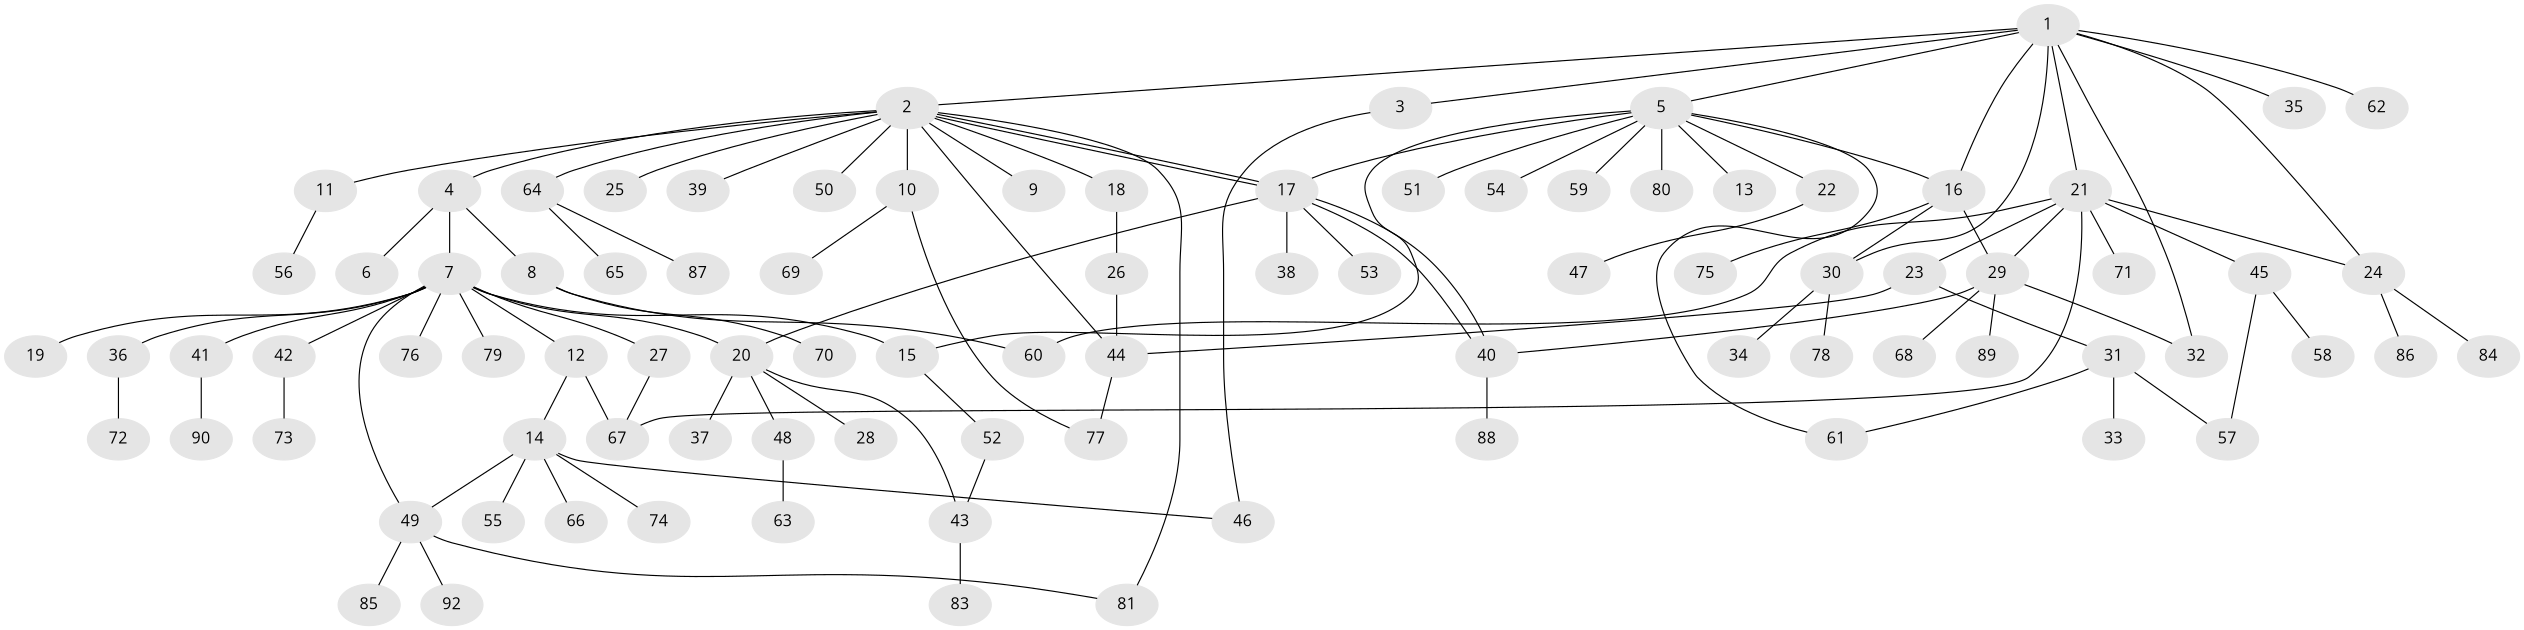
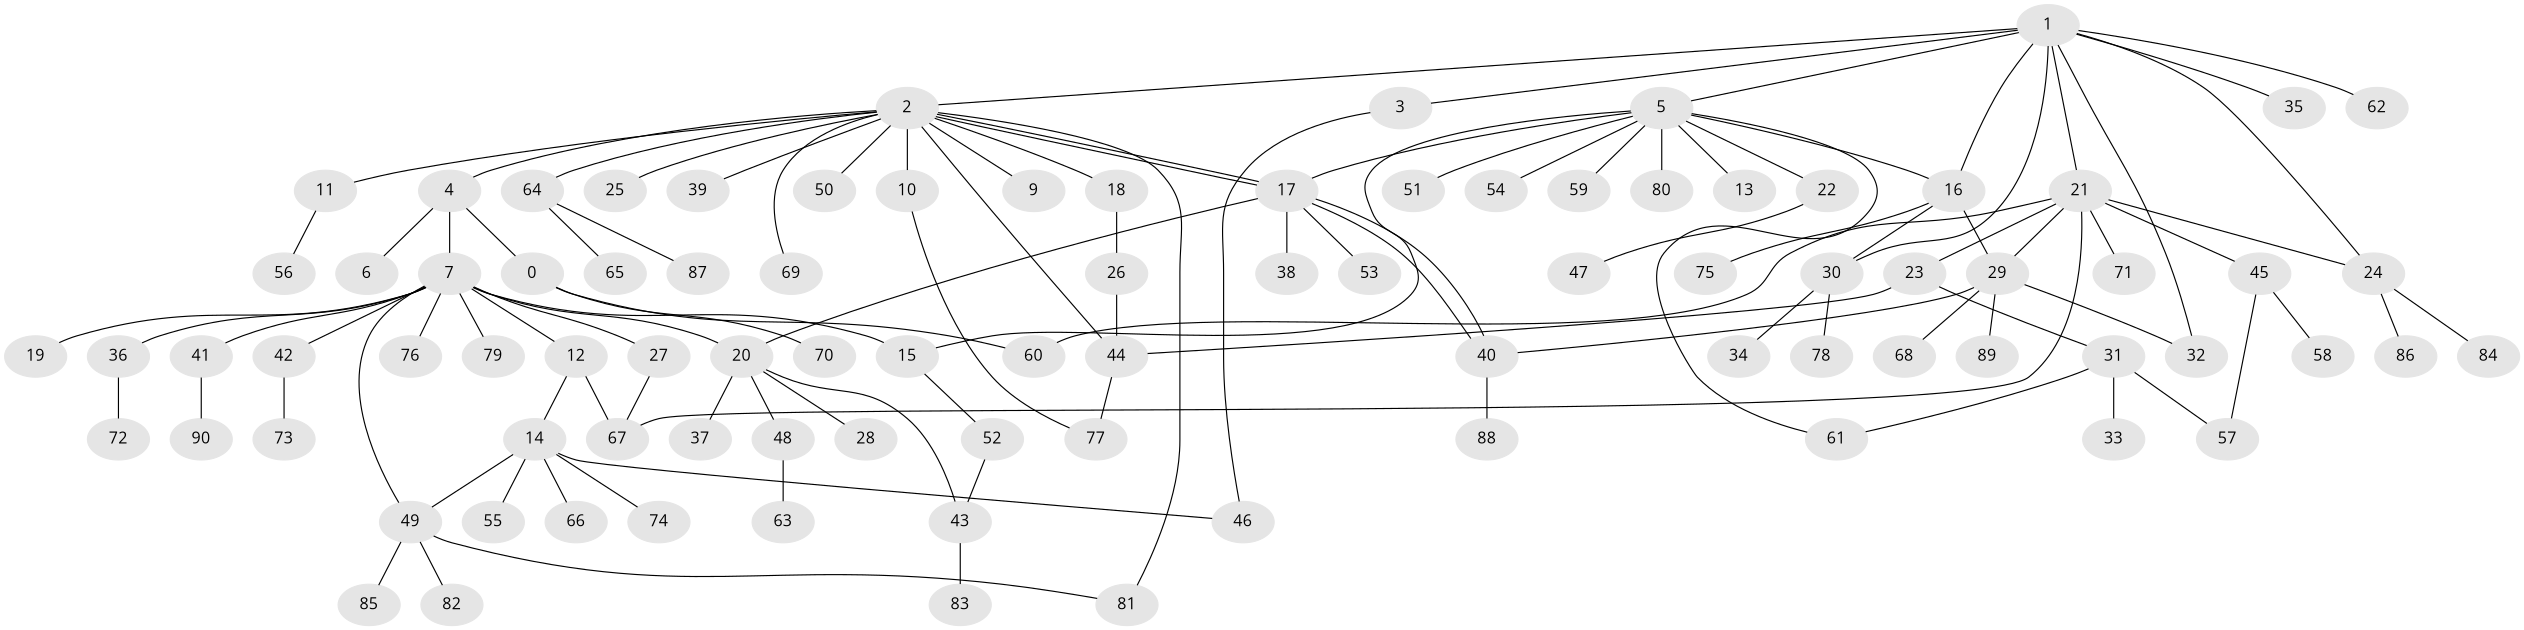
(849, 232) -> (788, 164)
(532, 274) -> (532, 274)
(452, 605) -> (452, 605)
